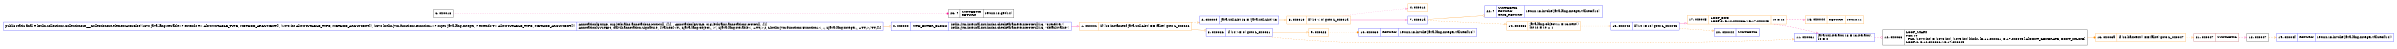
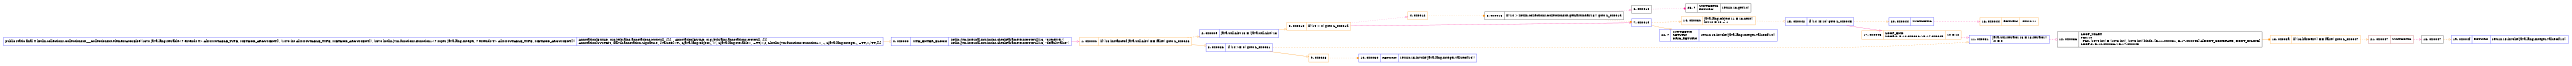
none -> (1554, 16)
(1795, 20) -> (1956, 22)
